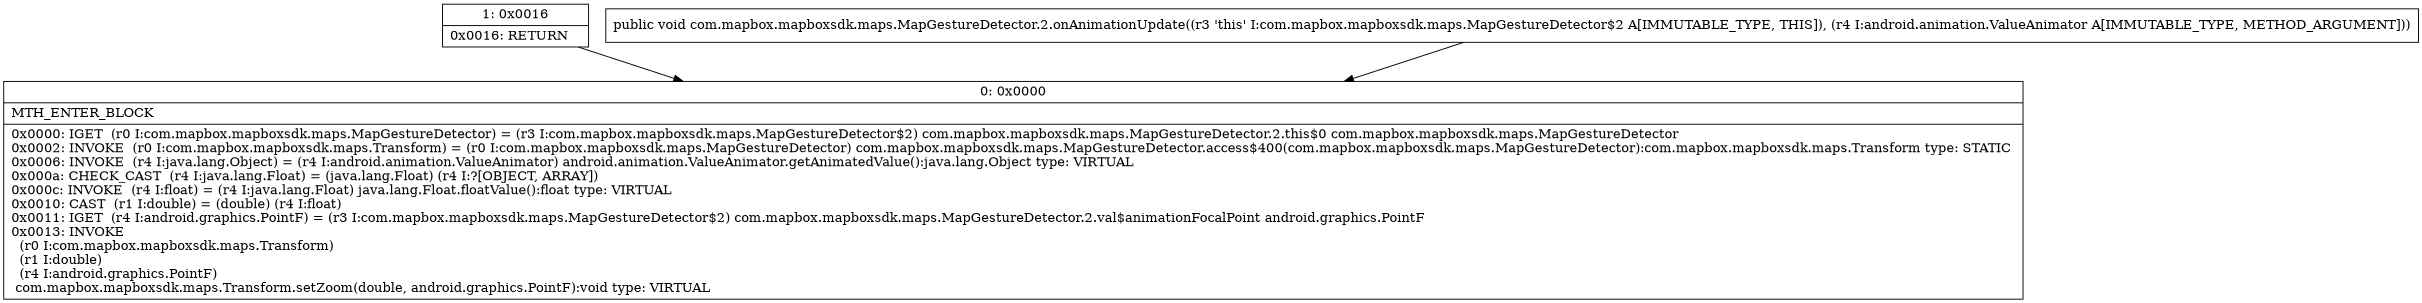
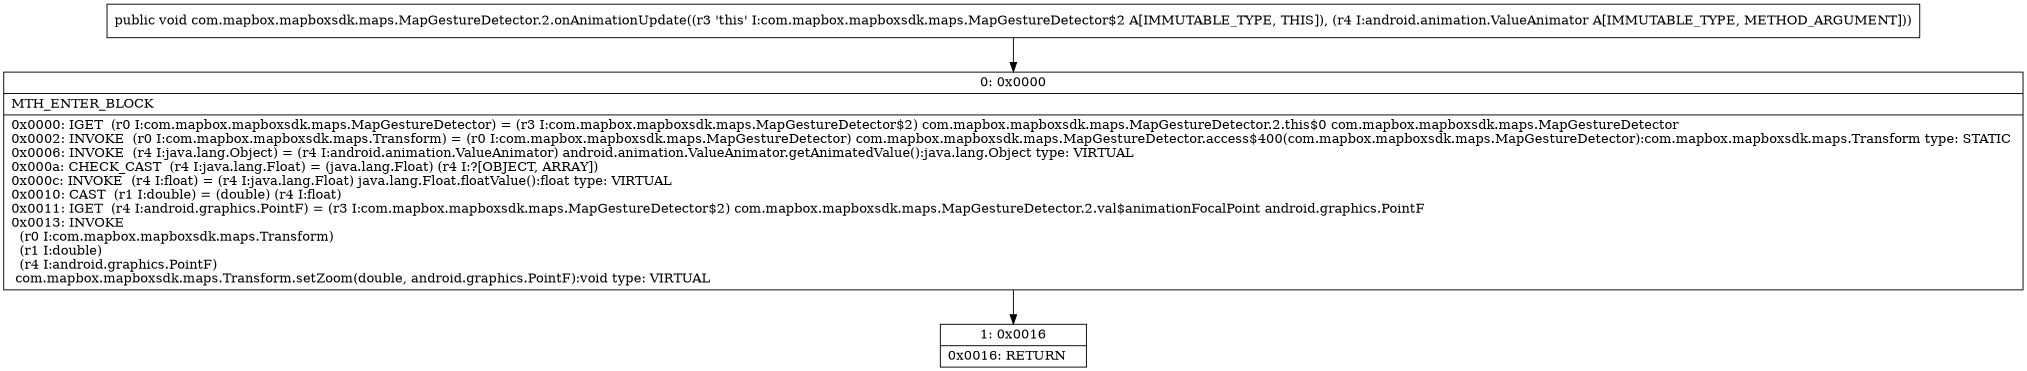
(626, 63) -> (1013, 302)
